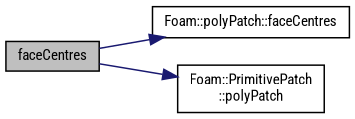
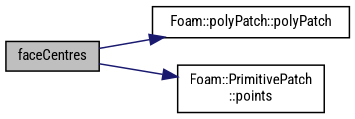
(251, 22) -> (251, 22)
(251, 89) -> (251, 89)
